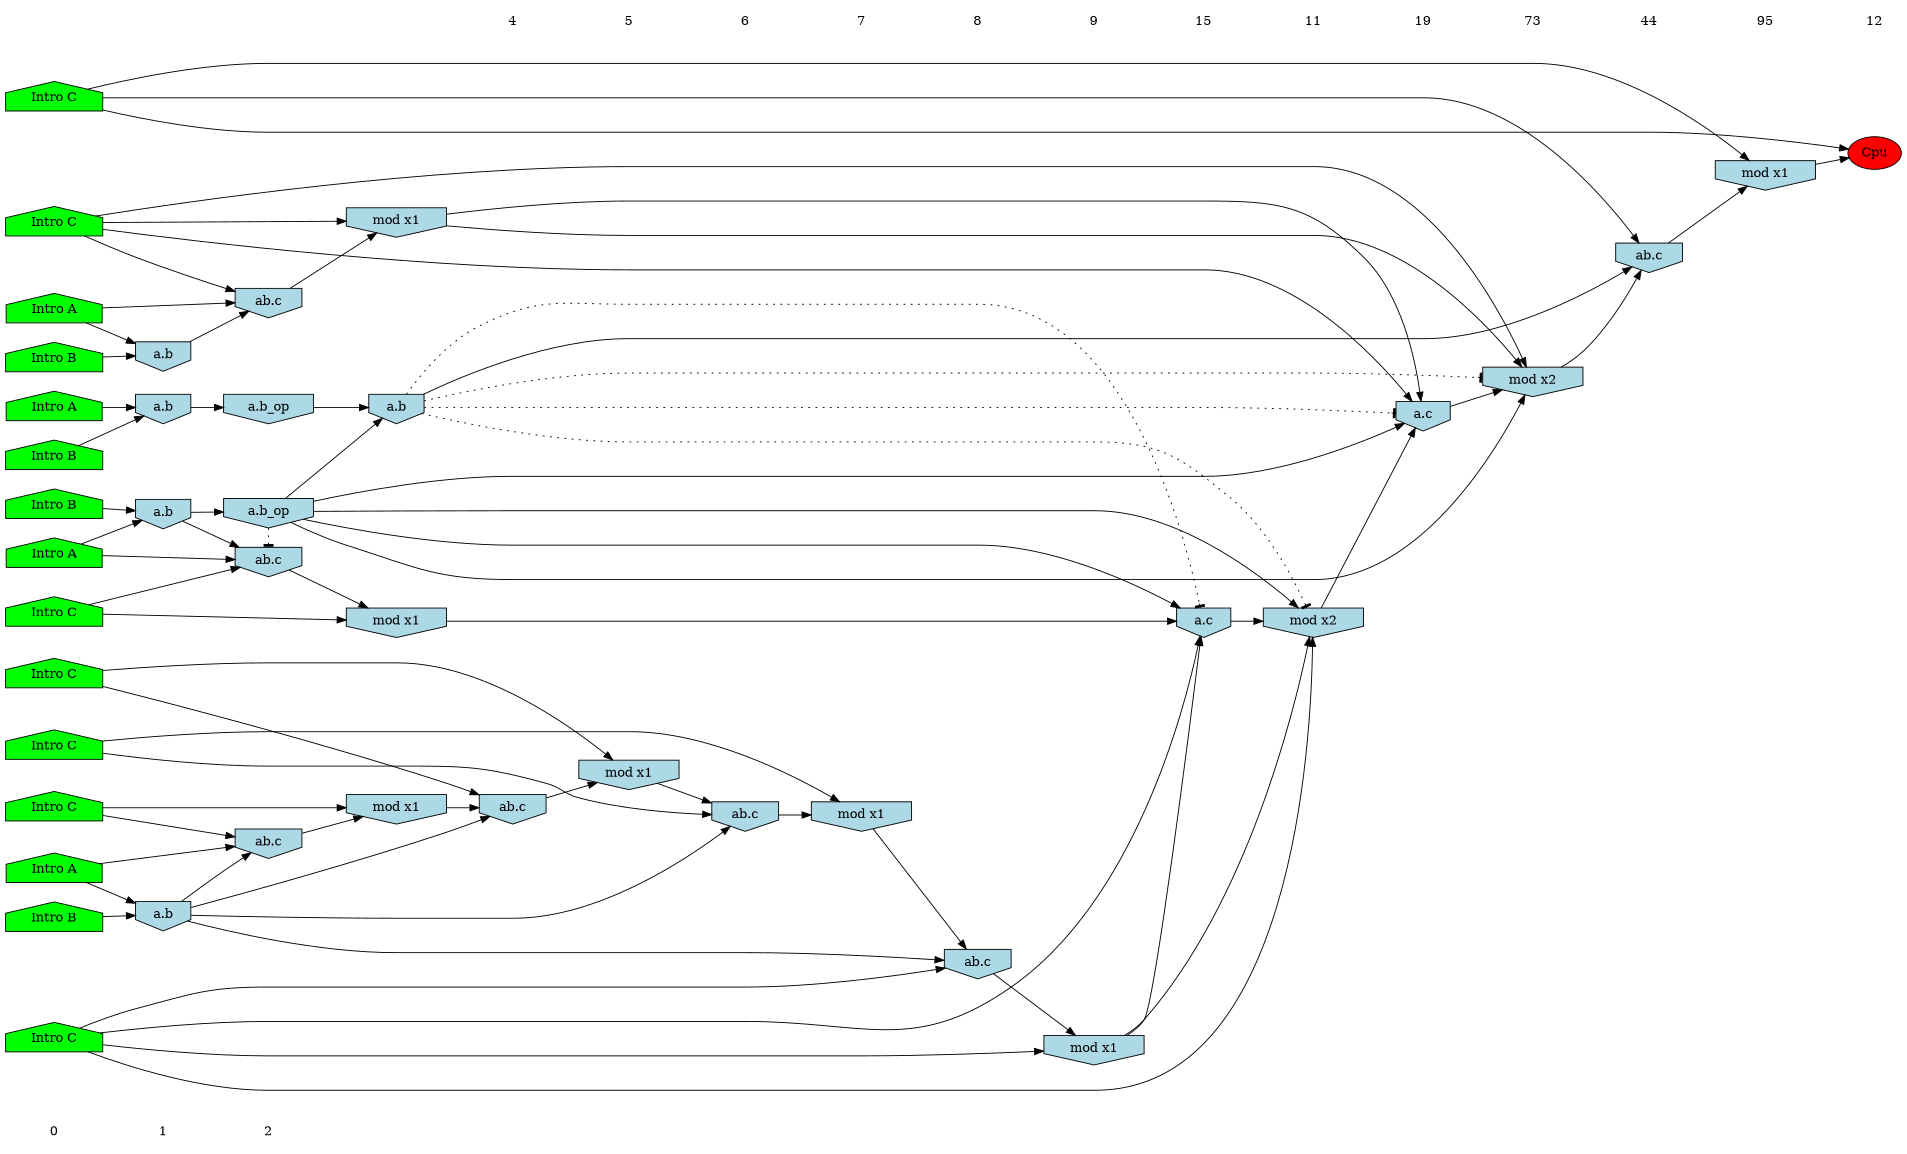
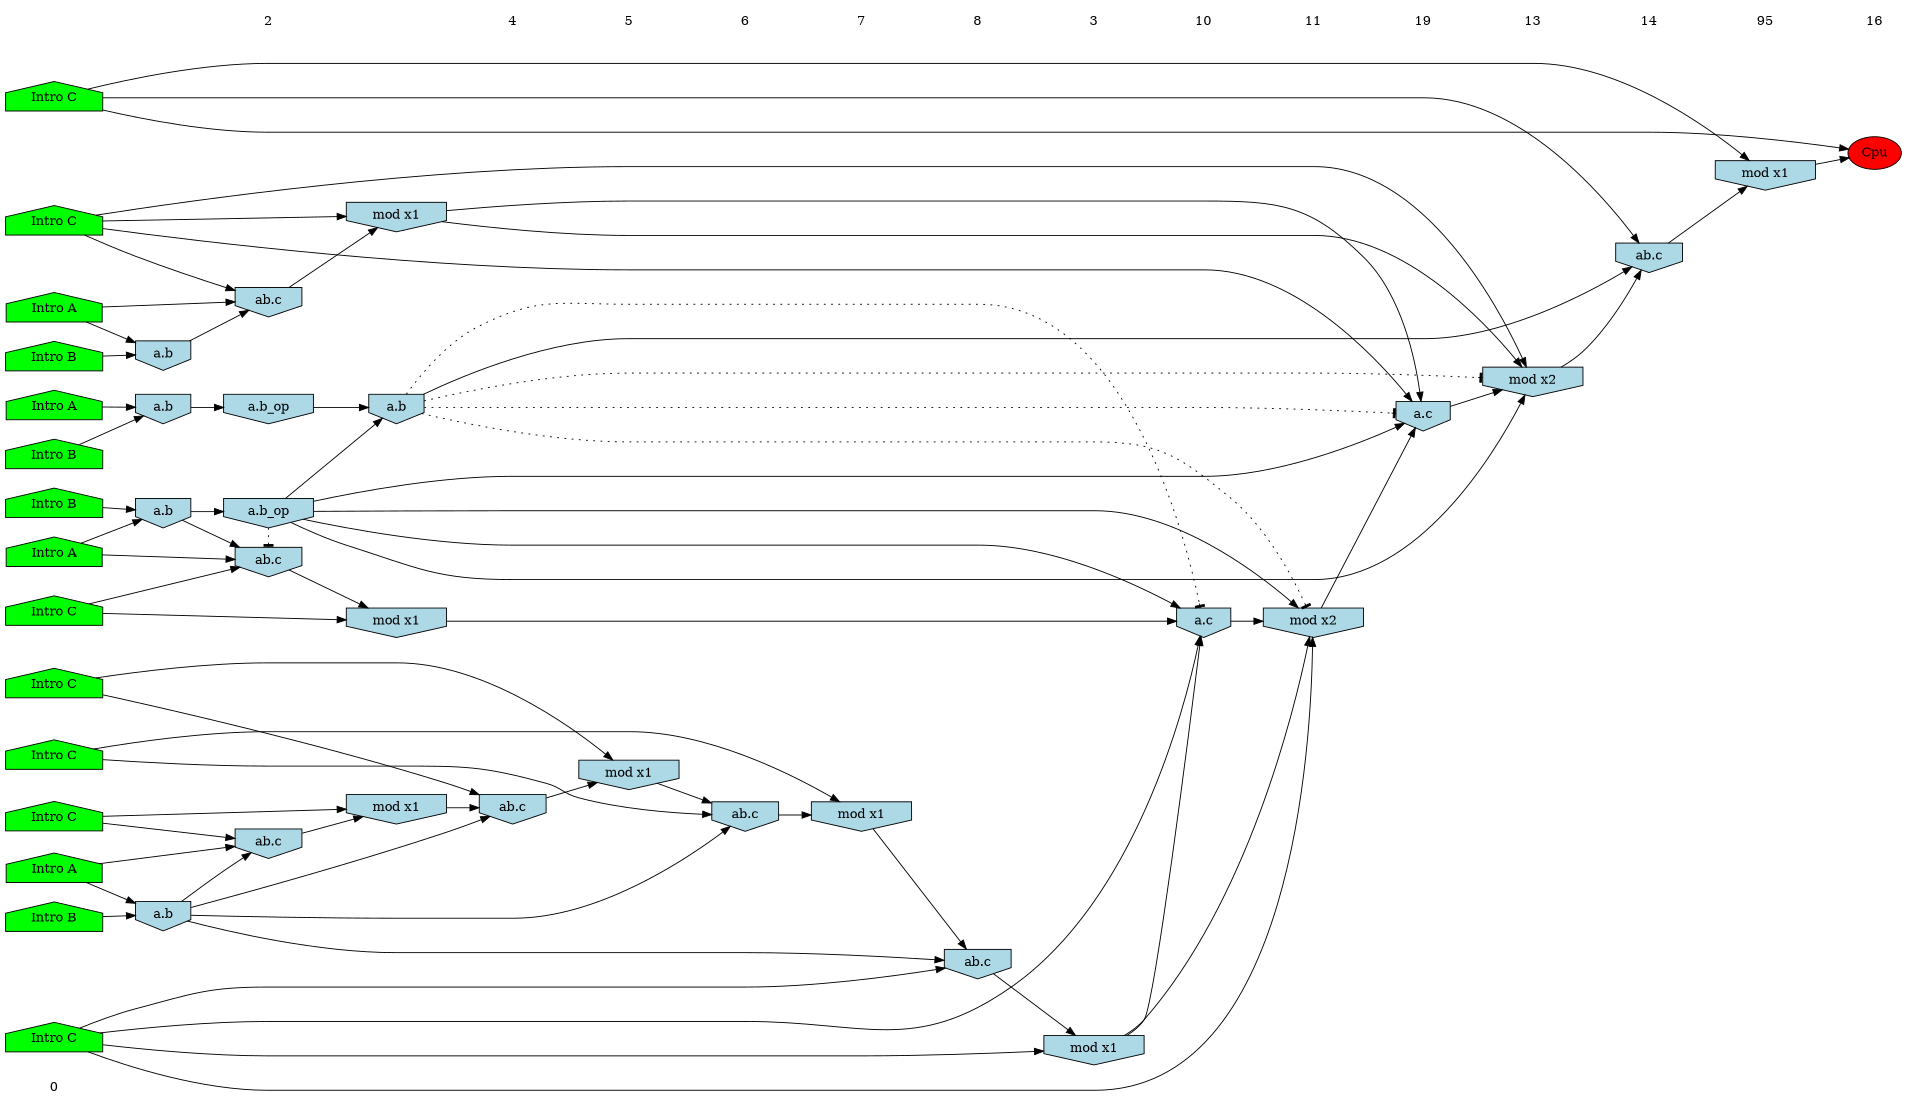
(1094, 22) -> (1094, 22)
(1204, 22) -> (1204, 22)
(1533, 22) -> (1533, 22)
(1649, 22) -> (1649, 22)
(1875, 22) -> (1875, 22)
(163, 1132) -> none
